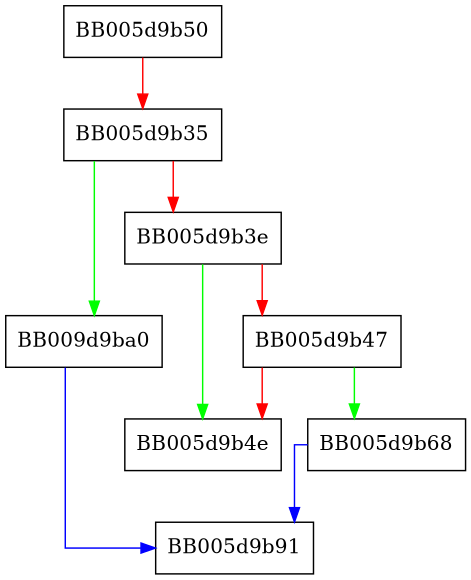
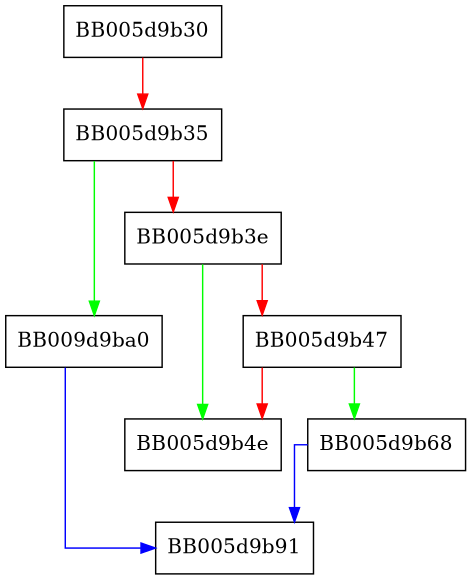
(143, 32) -> (143, 32)
